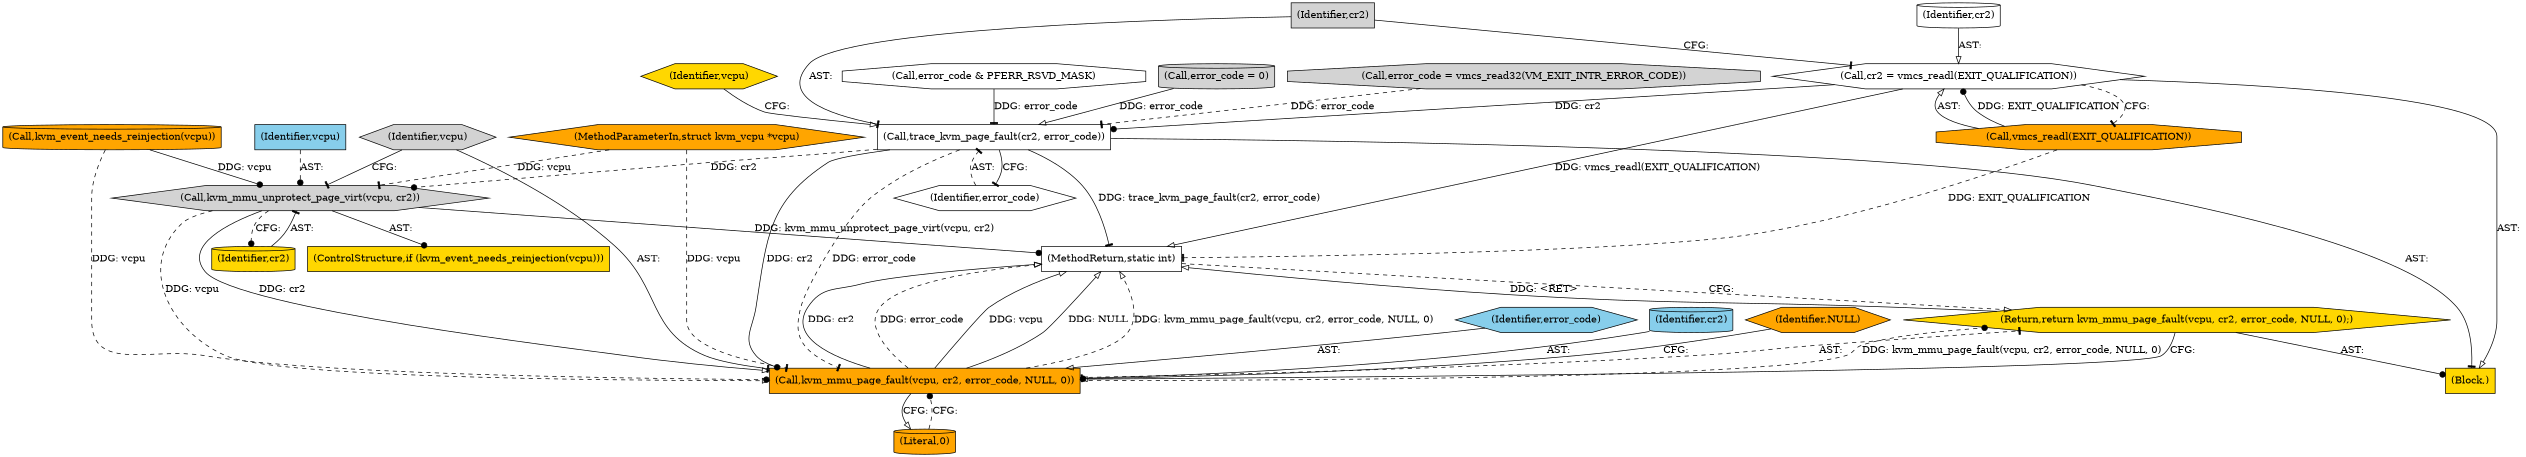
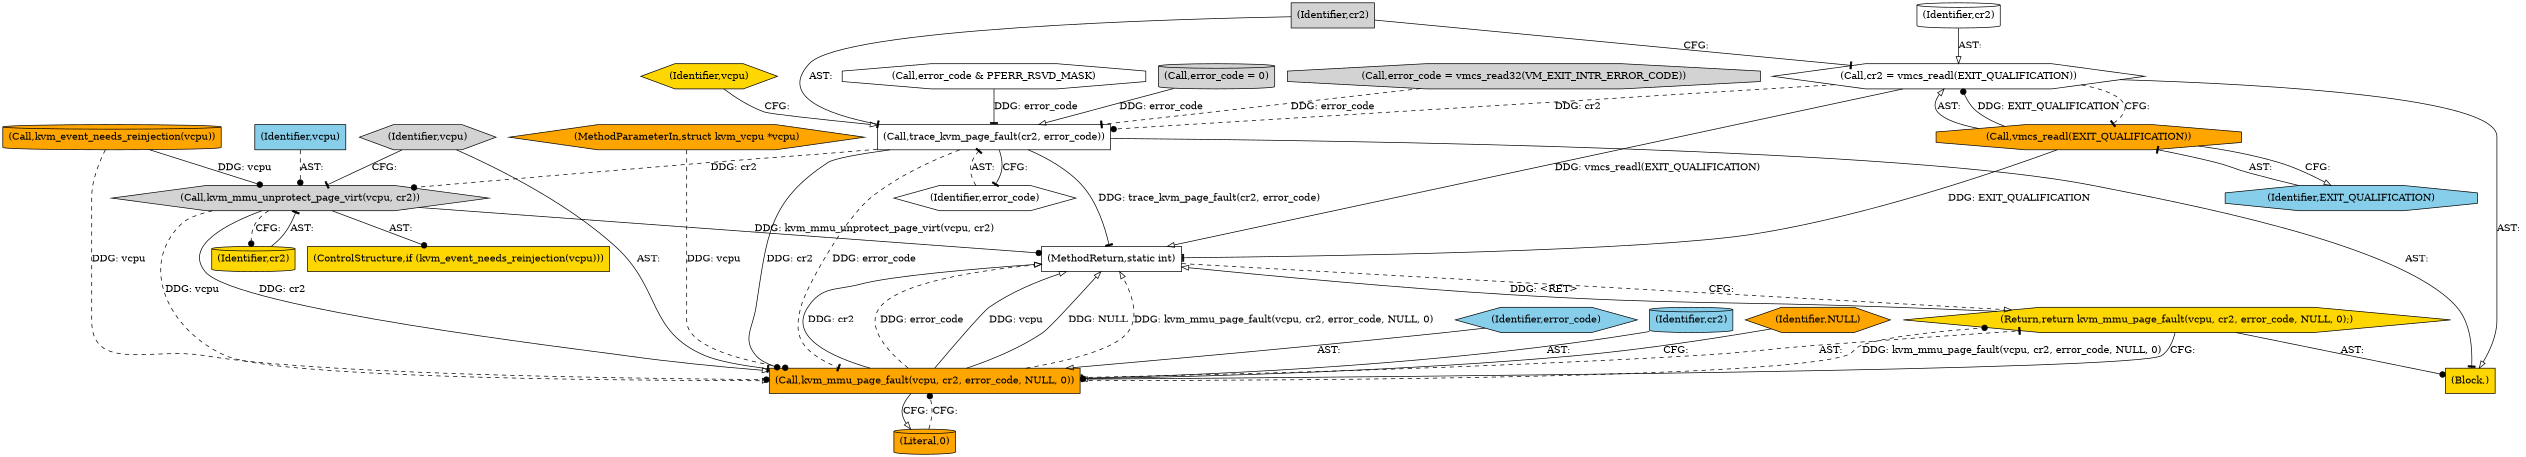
(1475, 107) -> (1475, 107)
(507, 166) -> none
none -> (2351, 198)
(1627, 245) -> (1627, 245)
(687, 292) -> (687, 292)
